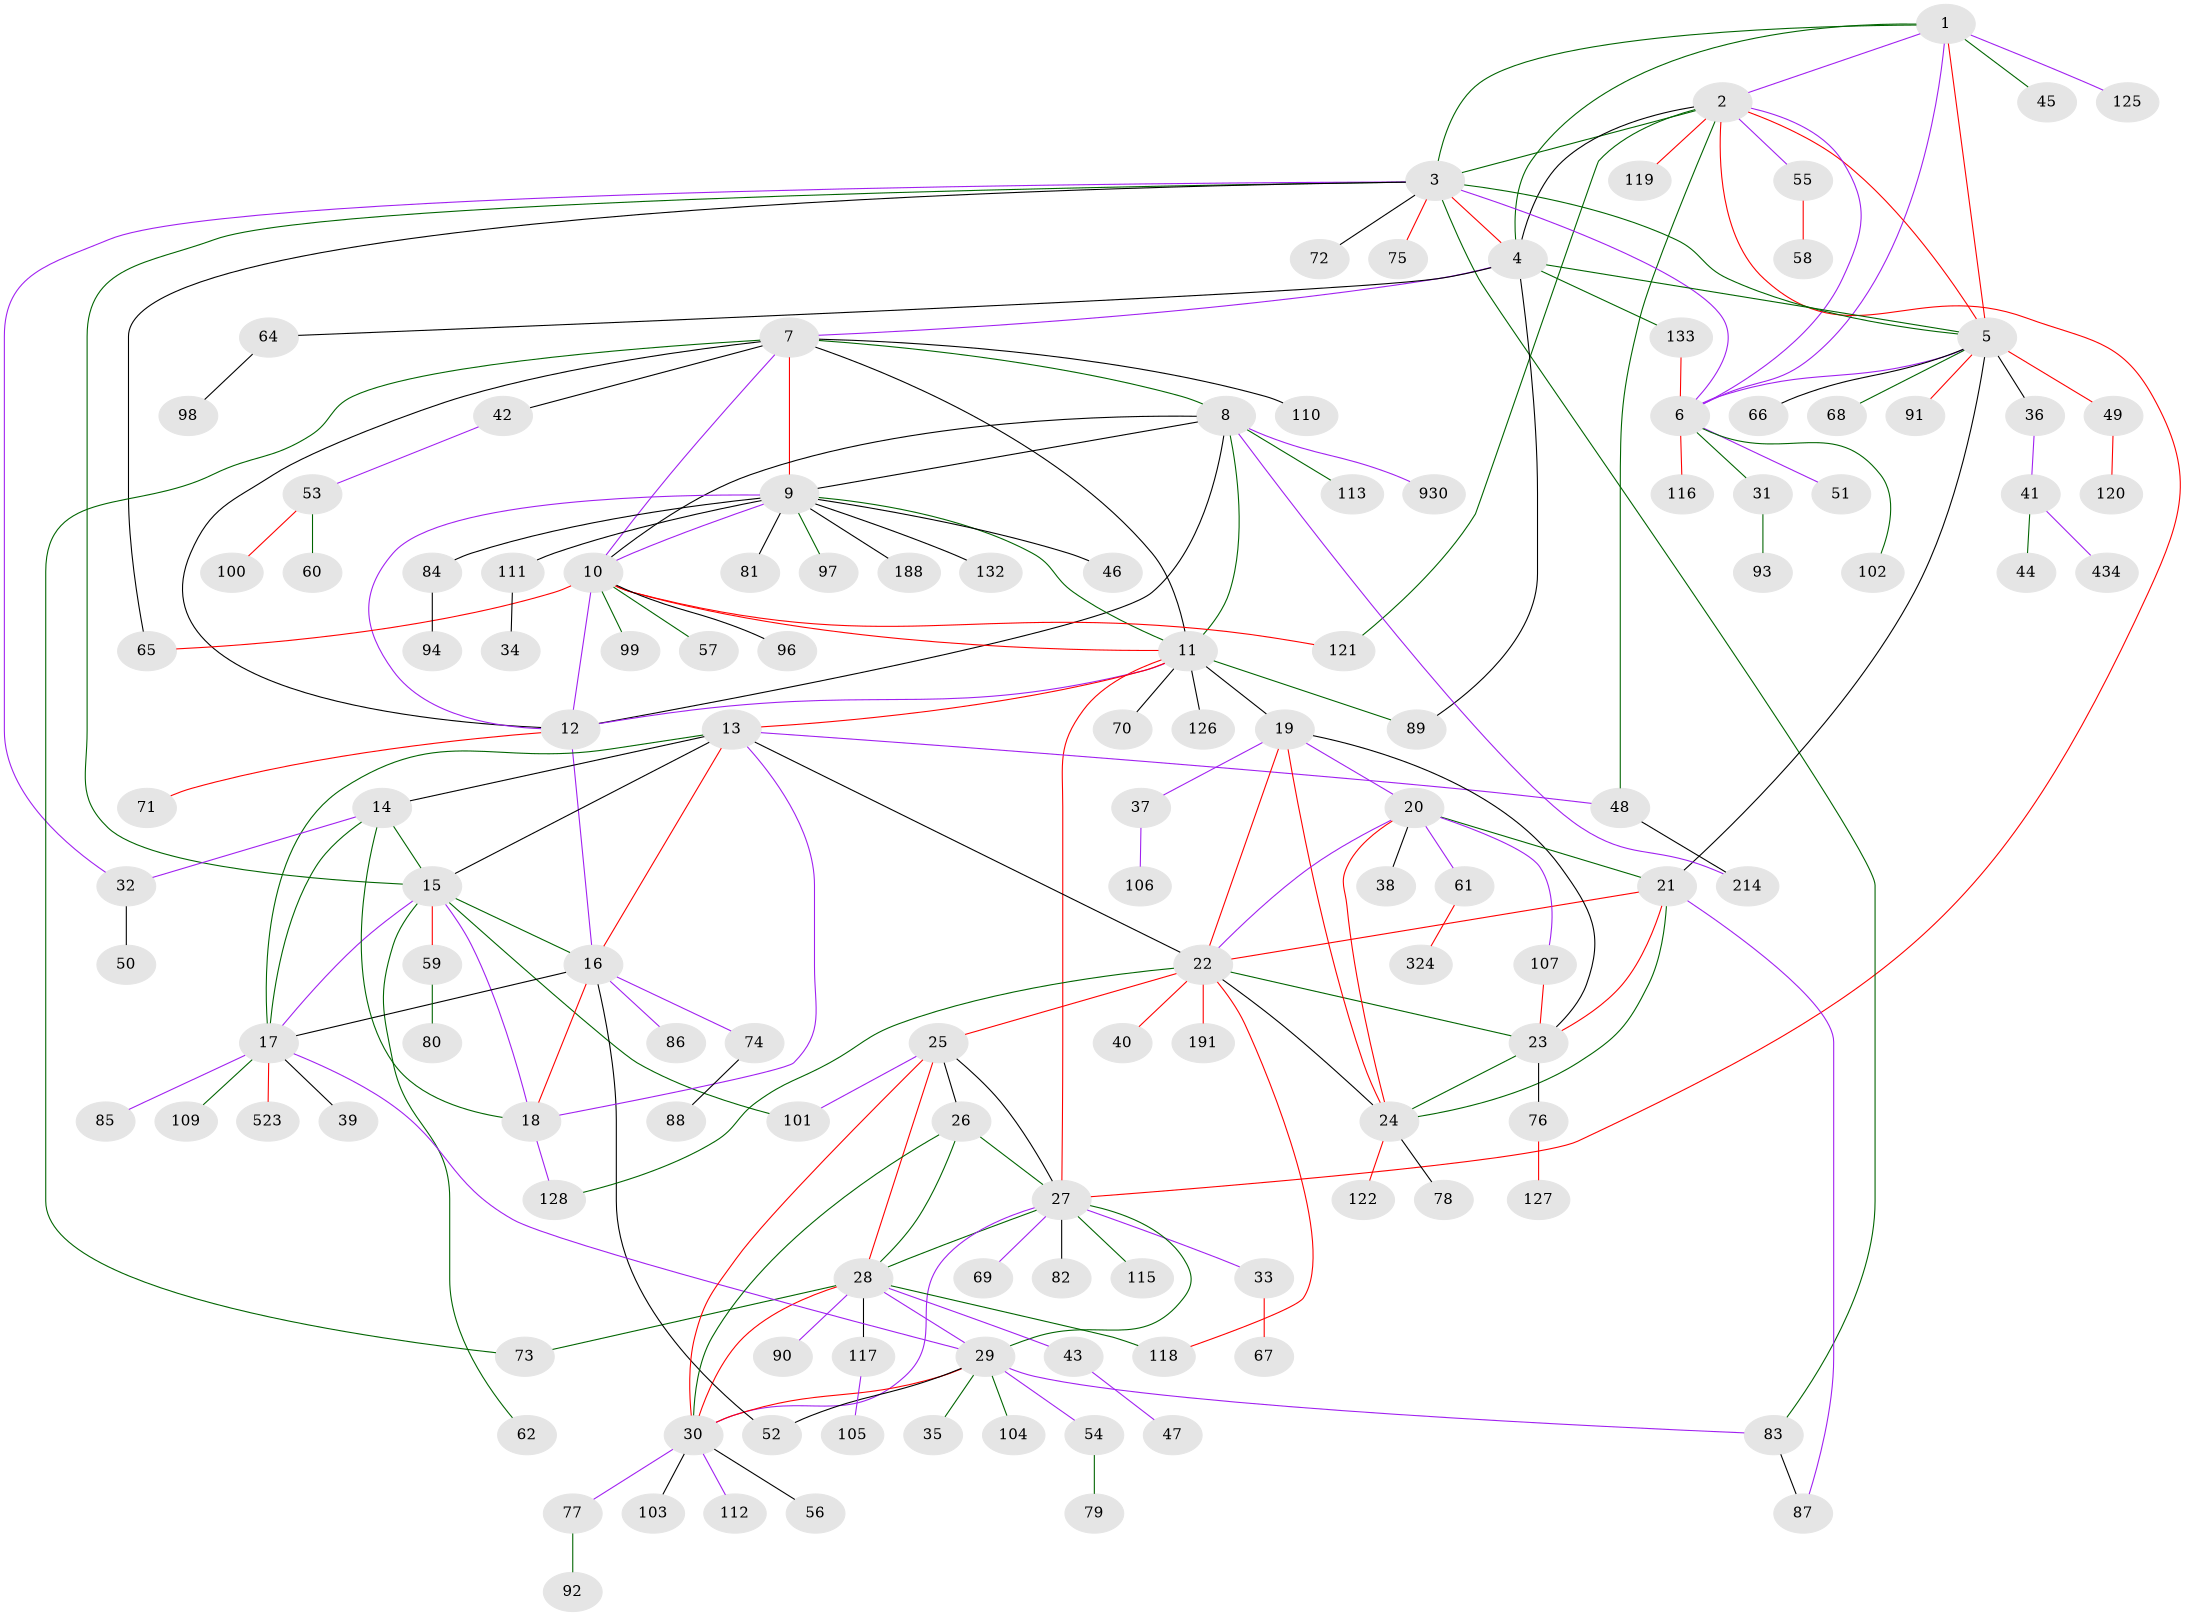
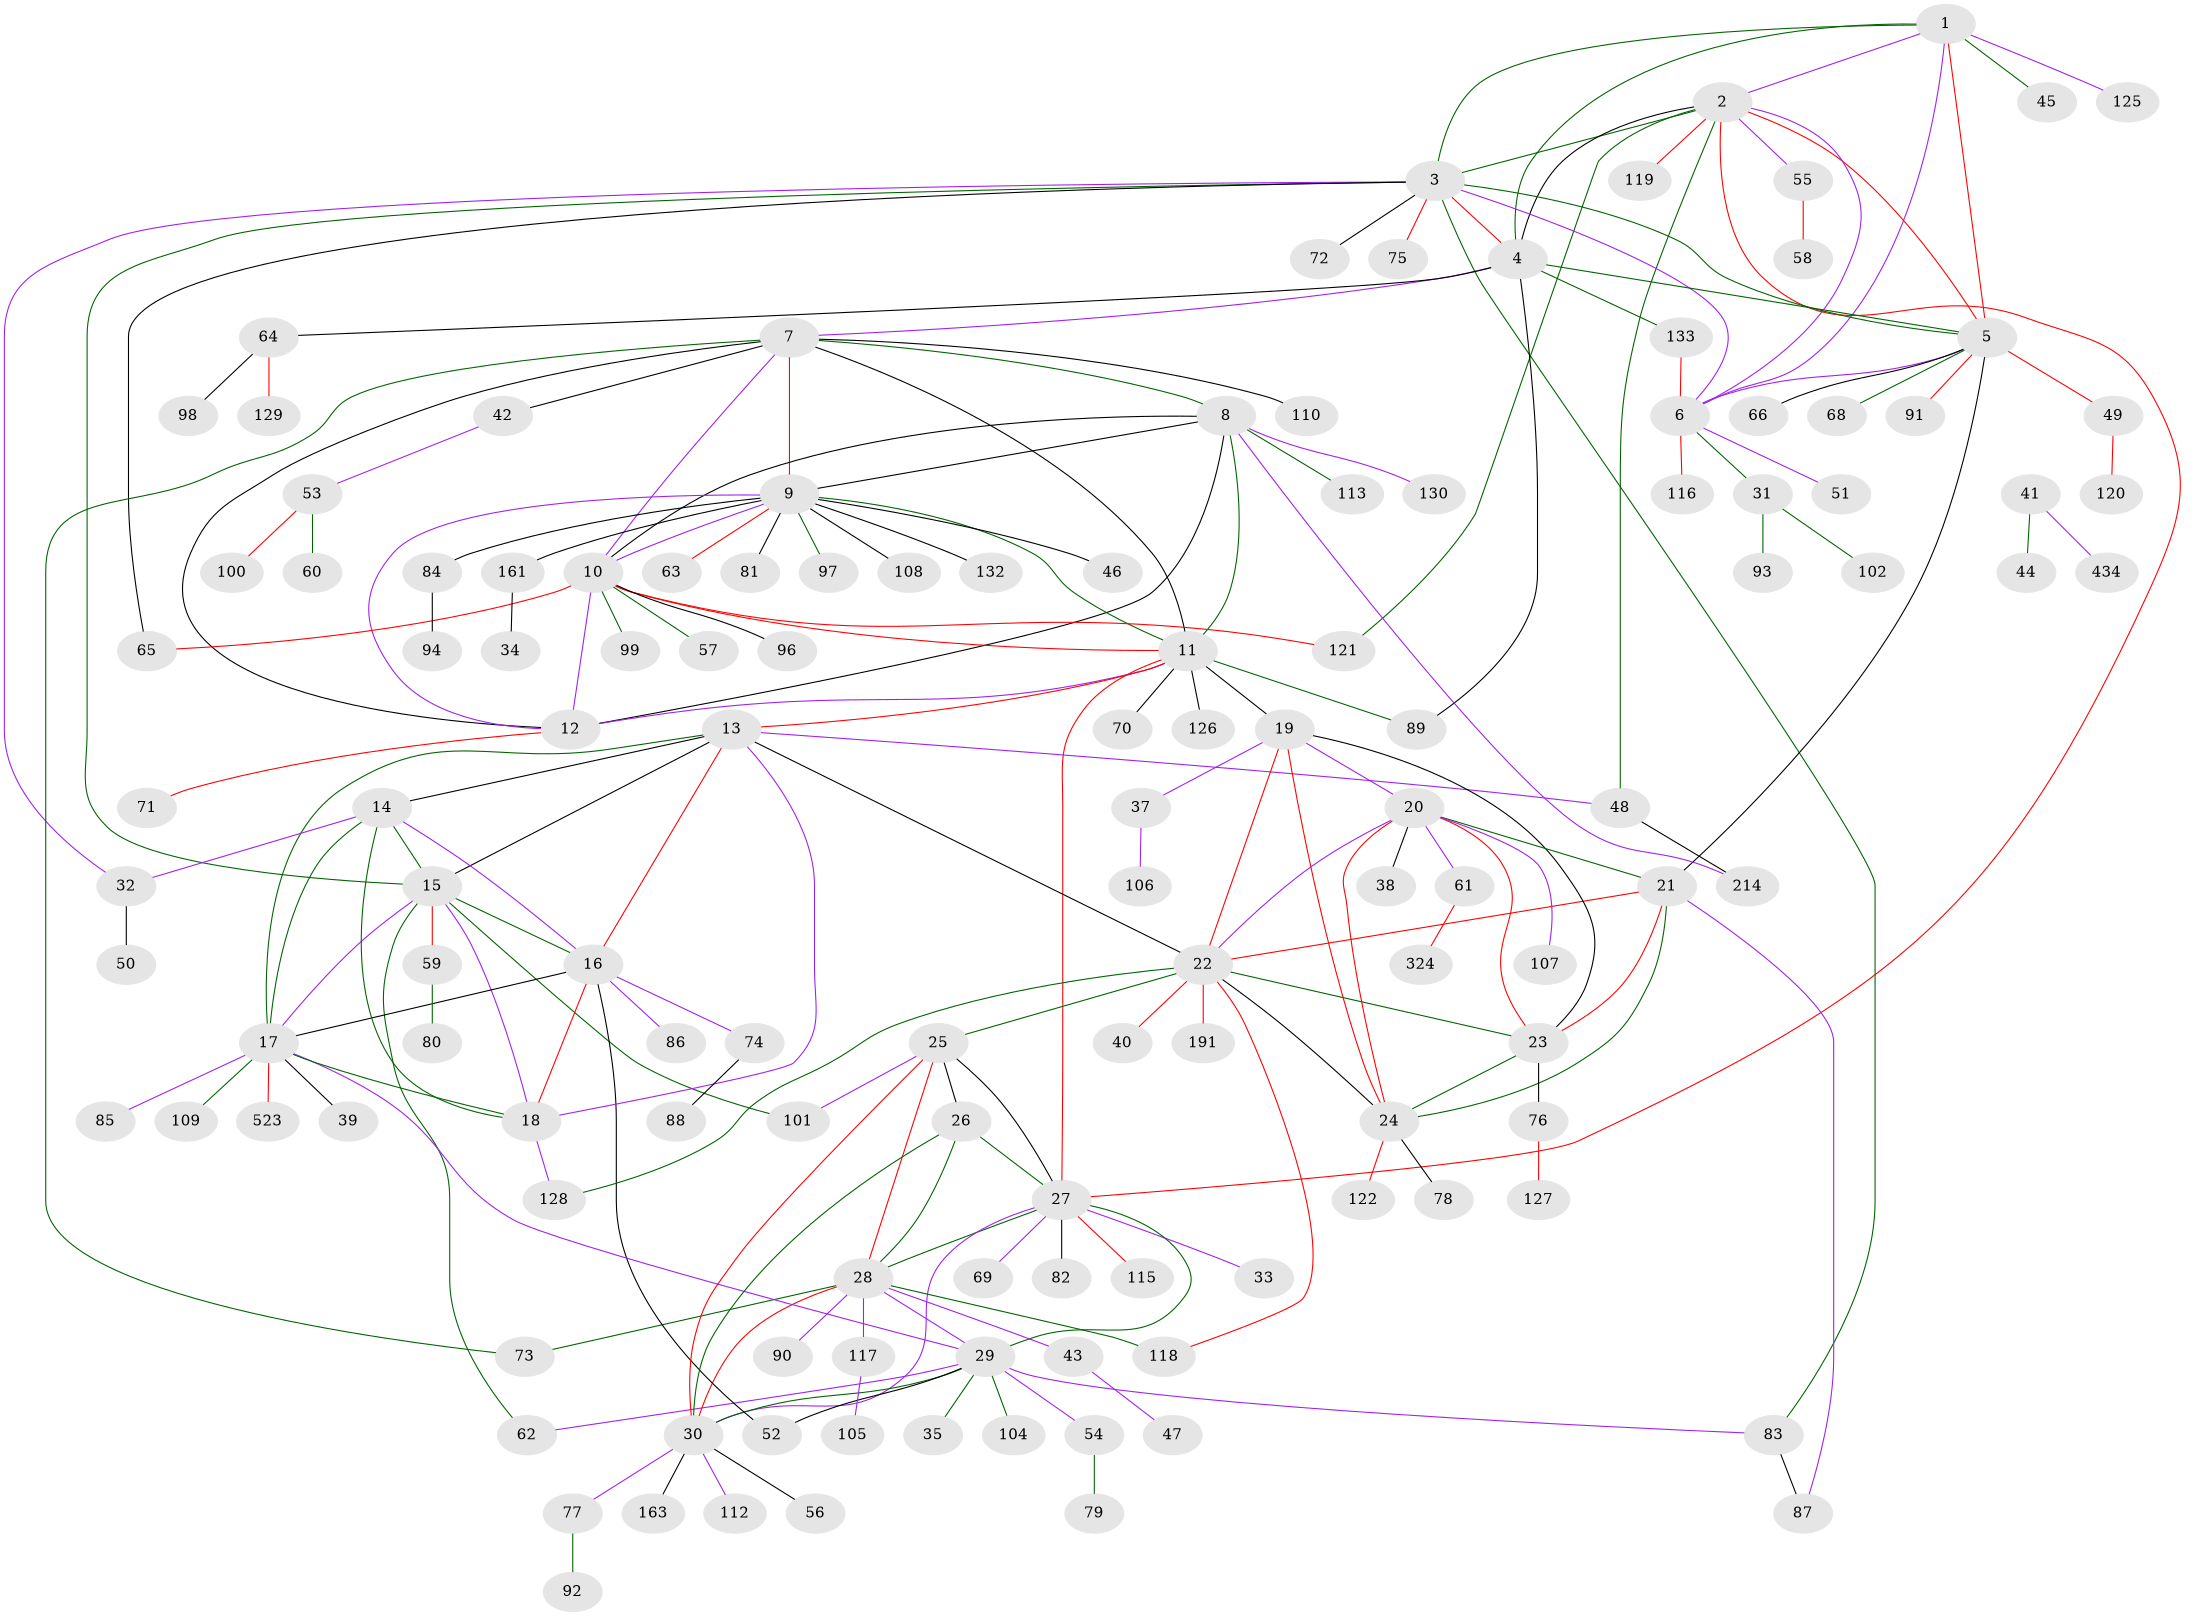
none -> (269, 416)
(2035, 416) -> none
(1836, 445) -> (1818, 533)
(1434, 494) -> (1434, 494)
(513, 573) -> (513, 573)
none -> (672, 573)
(909, 573) -> (909, 573)
(582, 847) -> (492, 882)
(1071, 1004) -> (1071, 1004)
(1542, 1004) -> (1512, 902)
none -> (392, 1086)
(1102, 1239) -> (1102, 1239)
(863, 1317) -> (863, 1317)
(1264, 1357) -> none
(839, 1395) -> (839, 1395)
none -> (757, 1400)
(653, 1514) -> (653, 1514)
